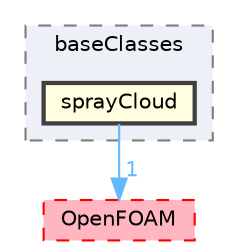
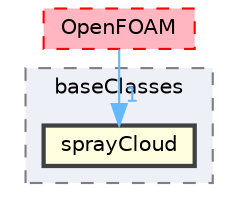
(119, 154) -> (119, 82)
